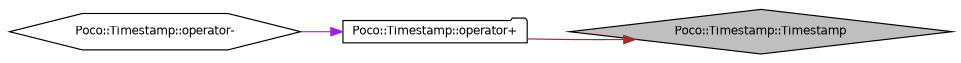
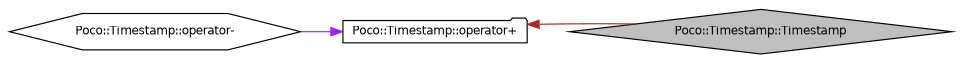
(575, 40) -> (587, 24)
